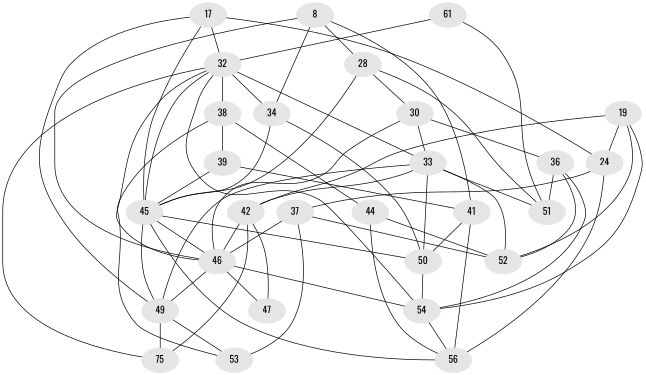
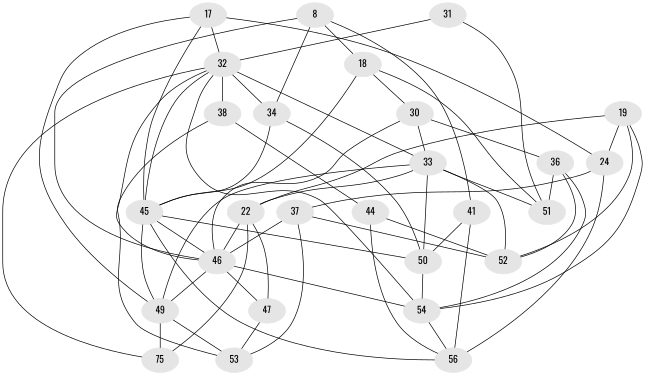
(448, 15) -> (448, 15)
(363, 64) -> (363, 64)
(223, 163) -> none
(246, 212) -> (246, 212)
none -> (251, 336)
